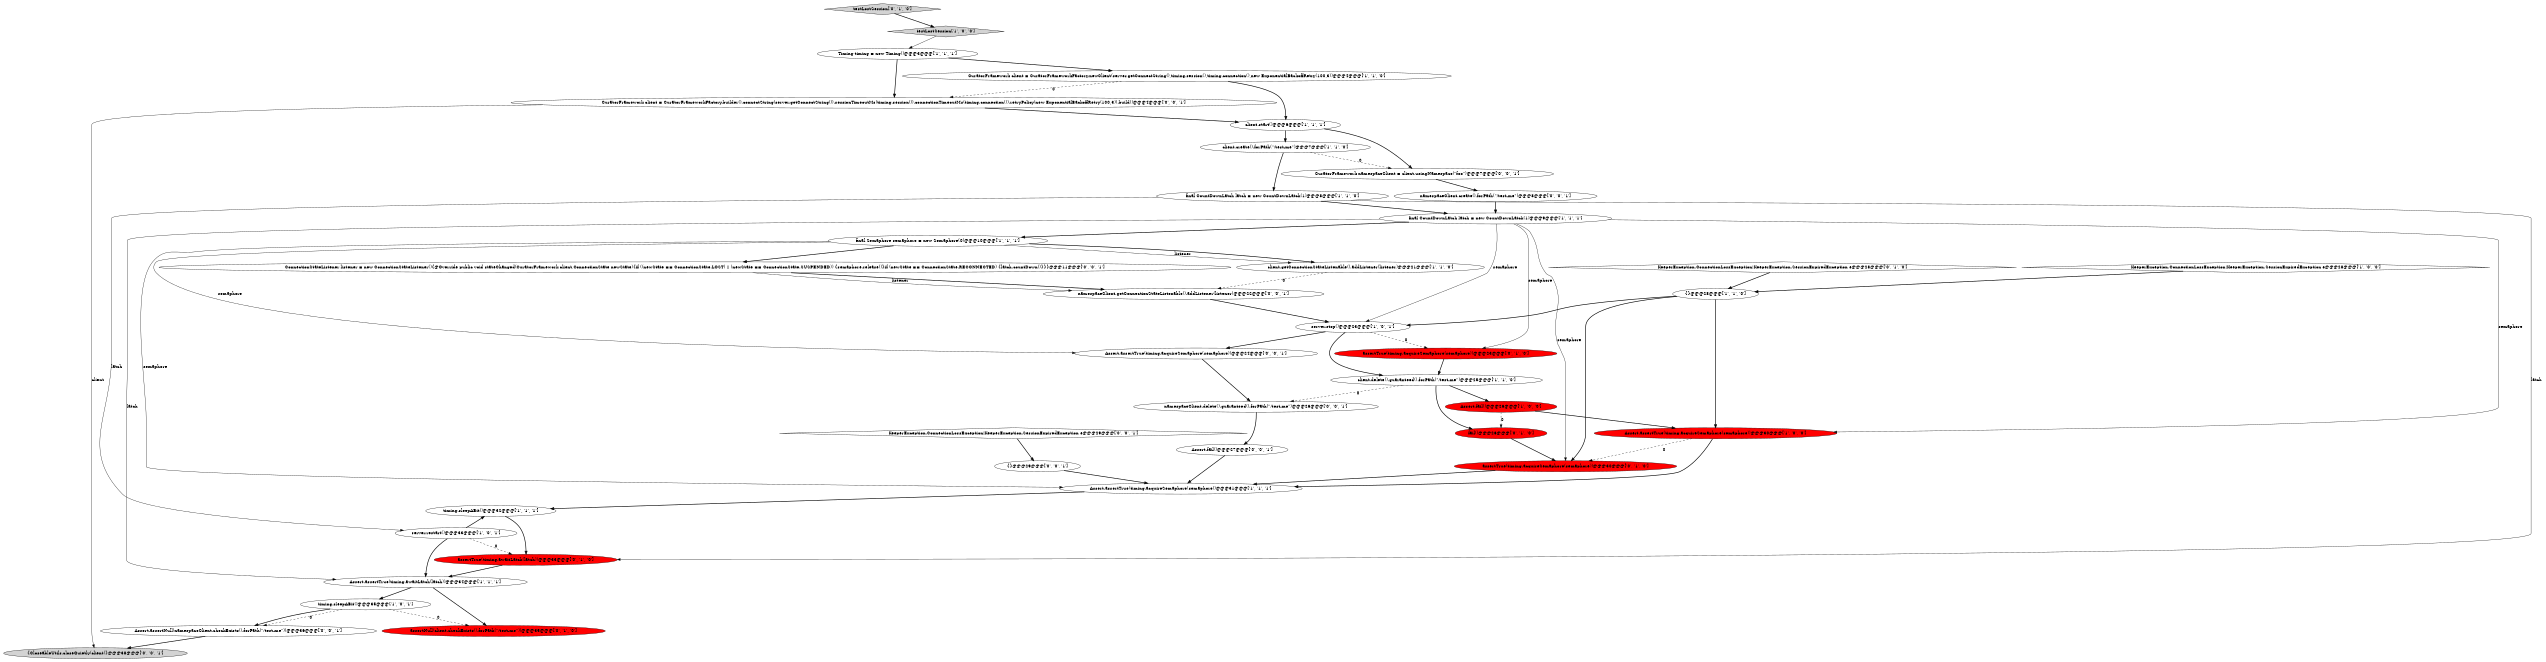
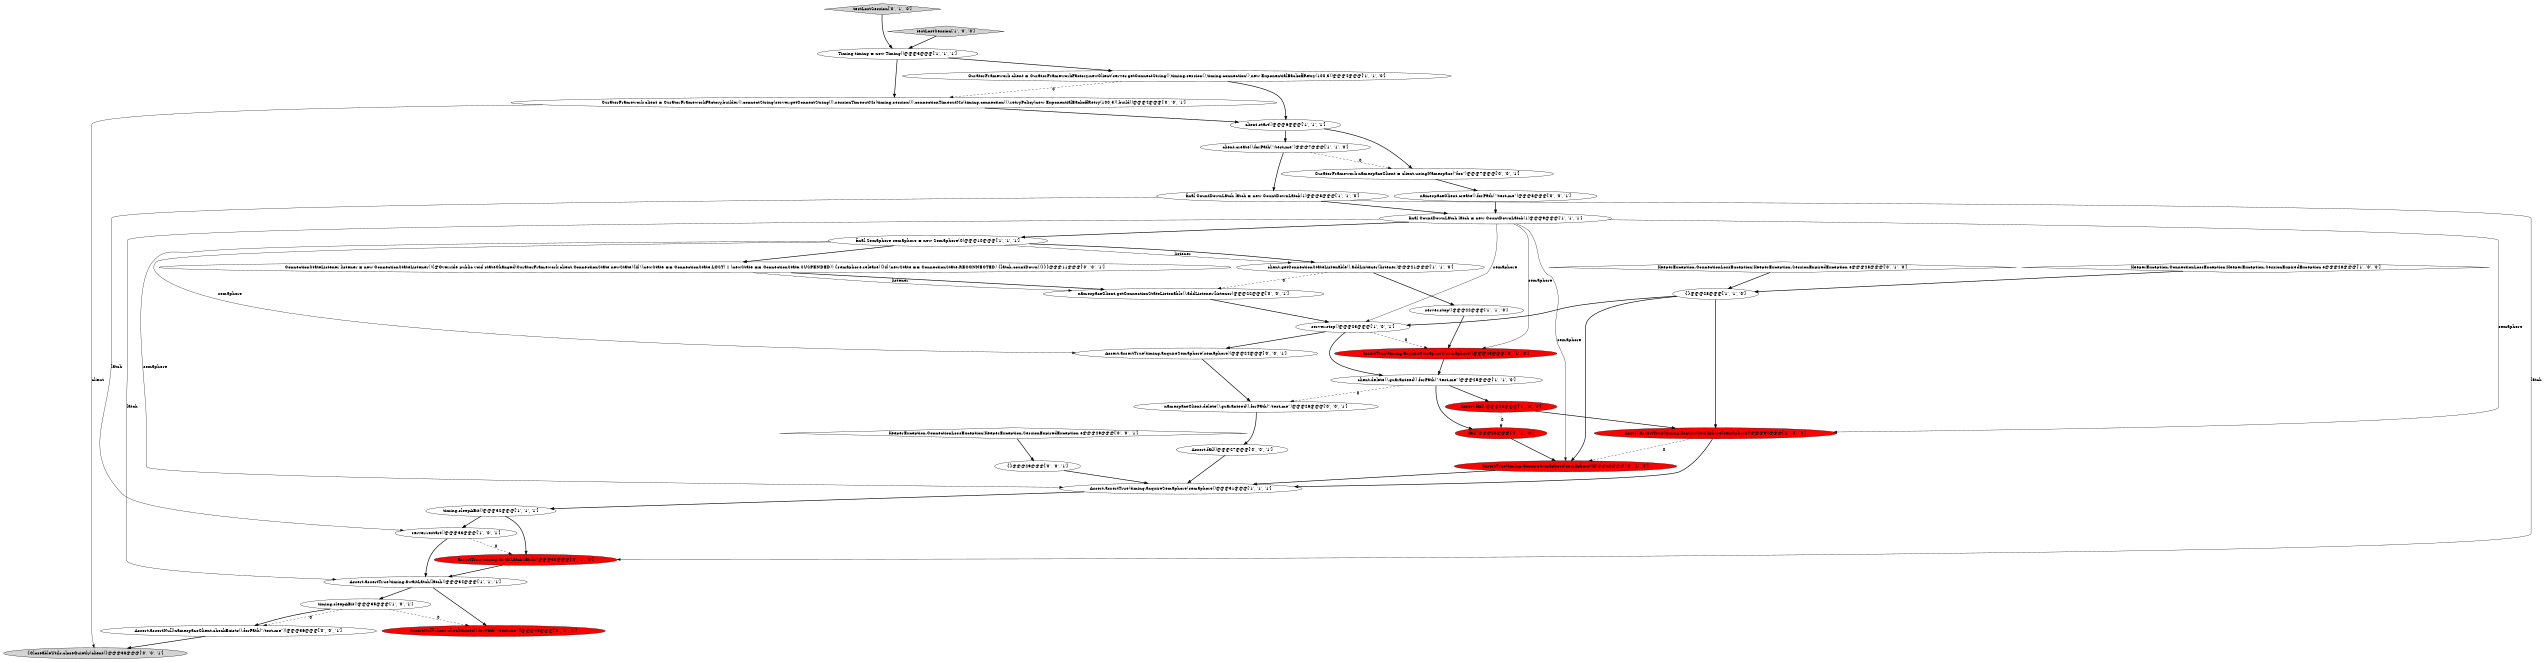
(913, 20) -> (883, 31)
(924, 42) -> (924, 42)
none -> (1467, 310)
(474, 523) -> (473, 521)
